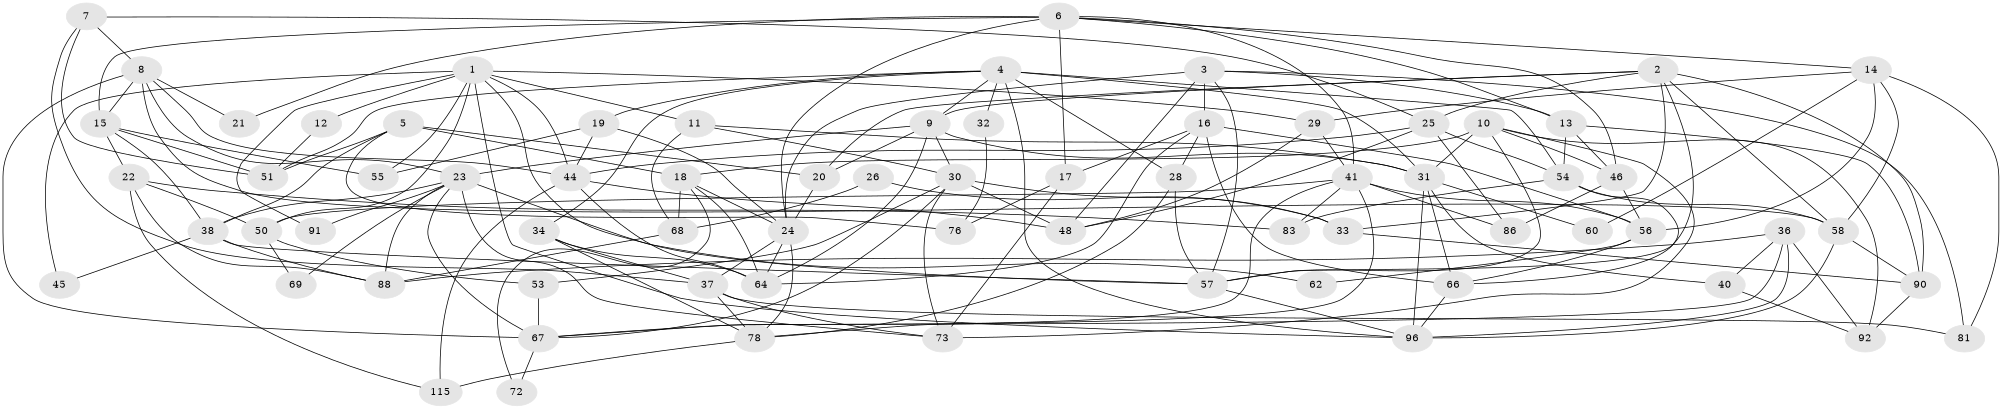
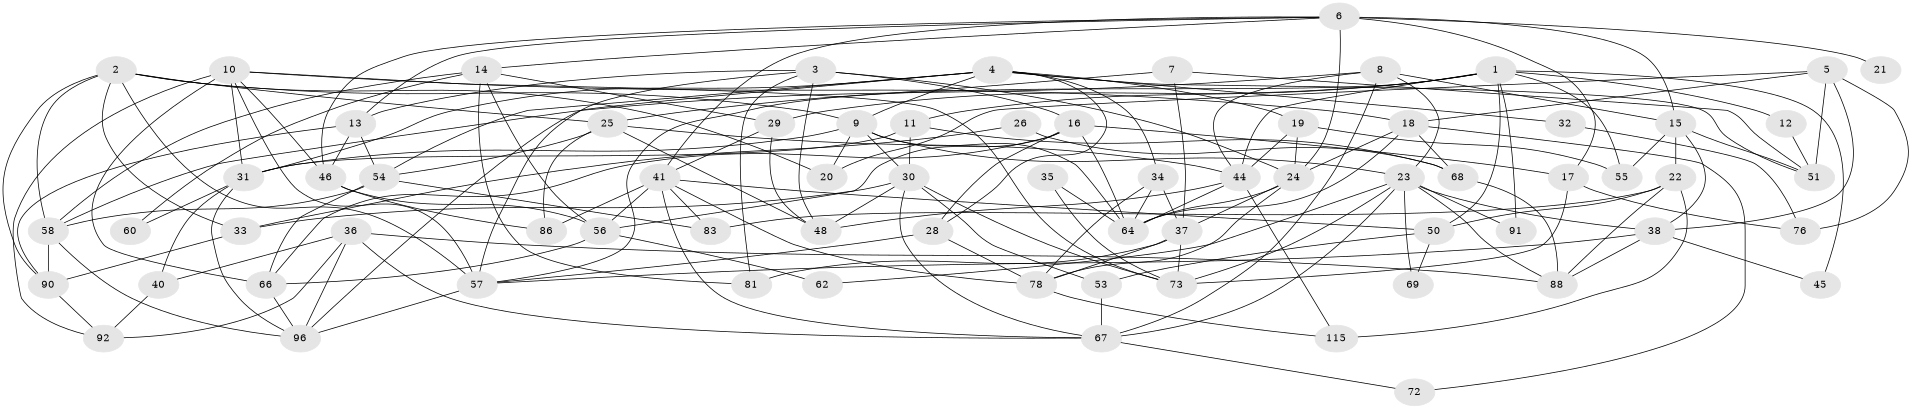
(114, 43) -> none
(191, 97) -> none
none -> (1048, 178)
(804, 204) -> none
(1439, 231) -> (94, 201)
(865, 317) -> none
